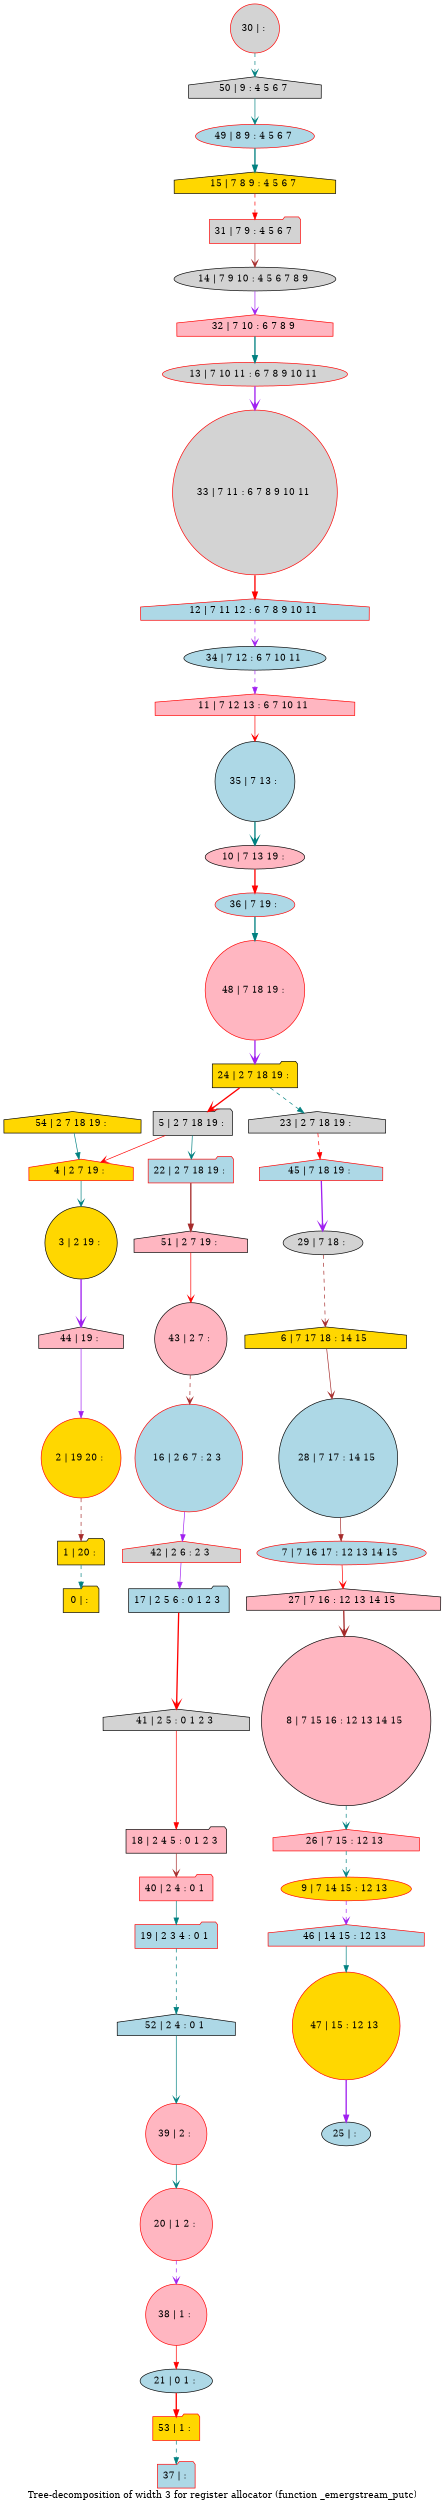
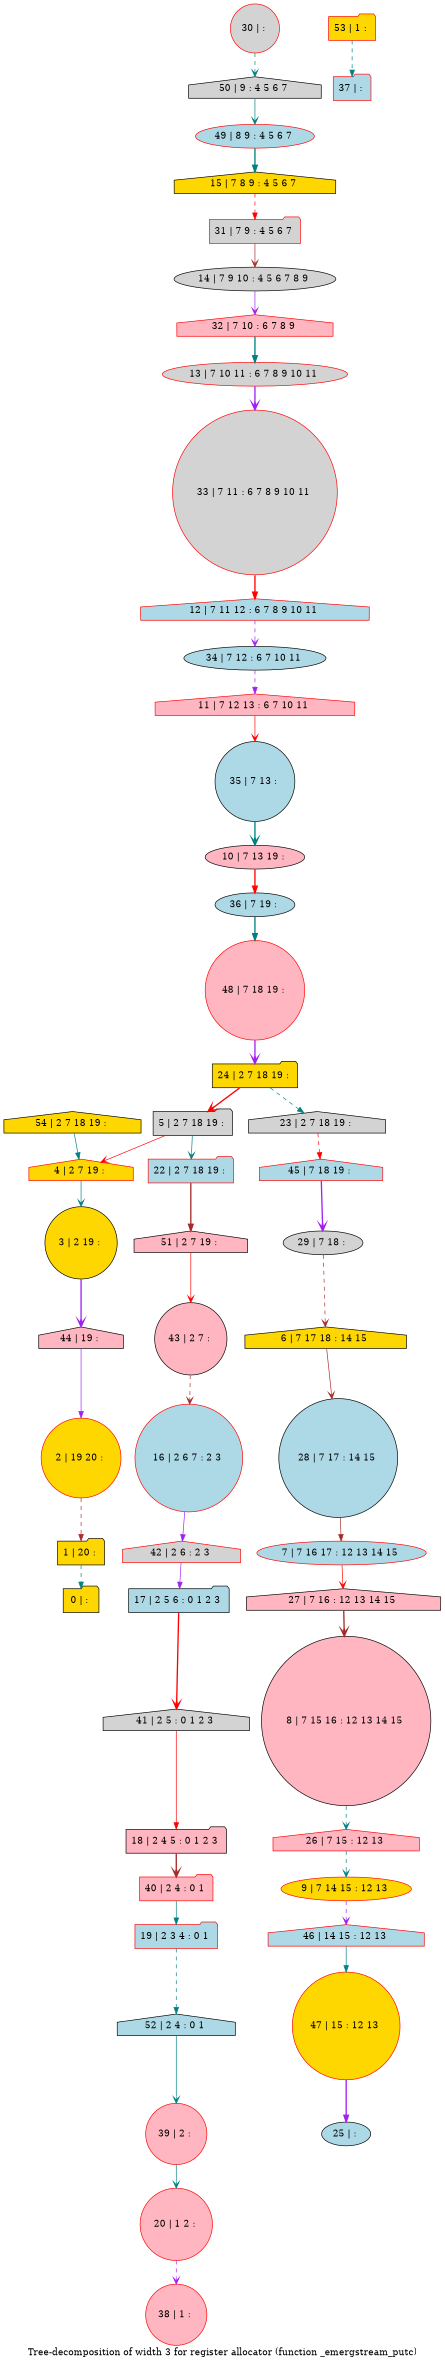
(255, 905) -> (255, 905)
(176, 1862) -> (176, 1862)
(176, 2381) -> none
